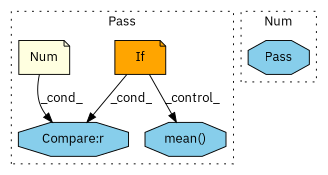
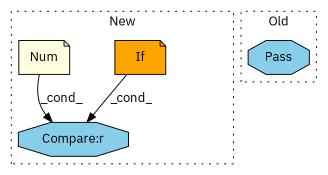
(122, 22) -> (122, 22)
(279, 22) -> (279, 22)
(186, 139) -> none
